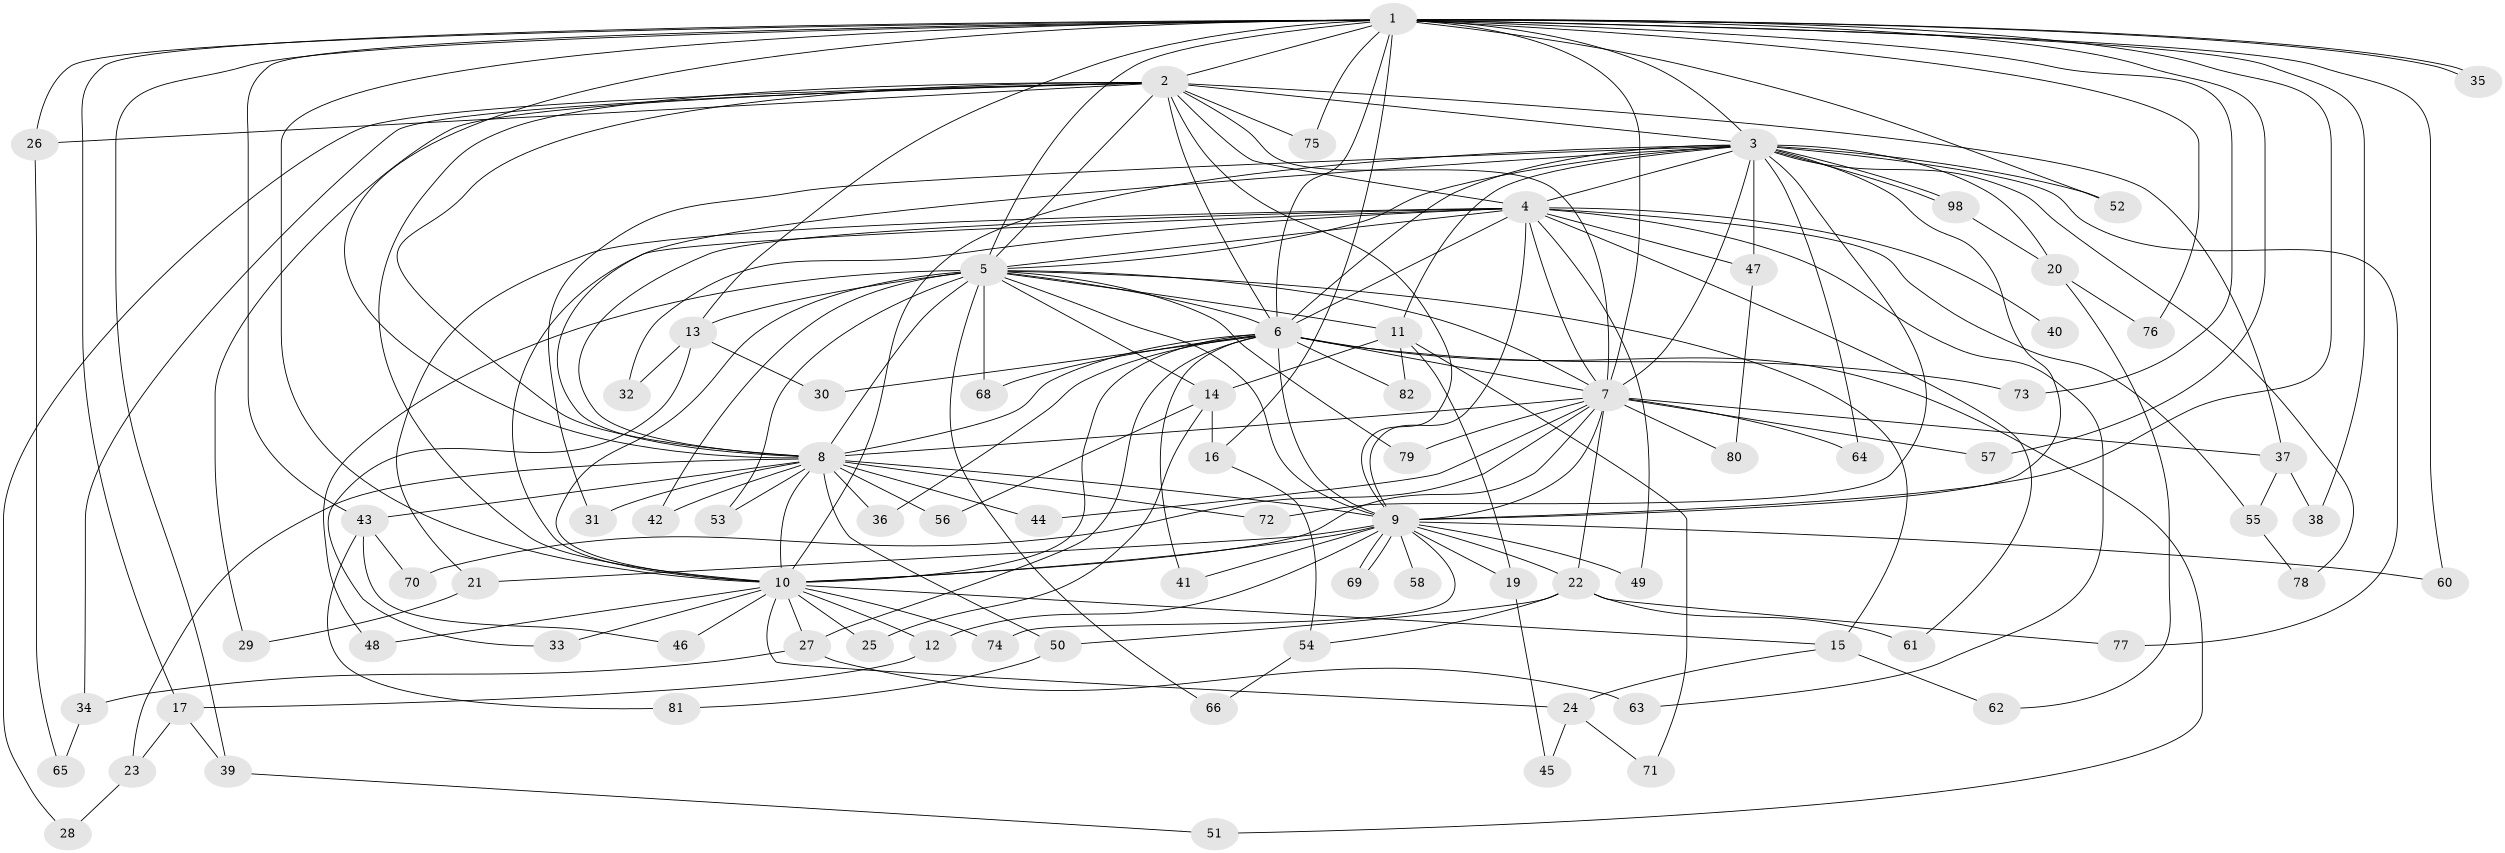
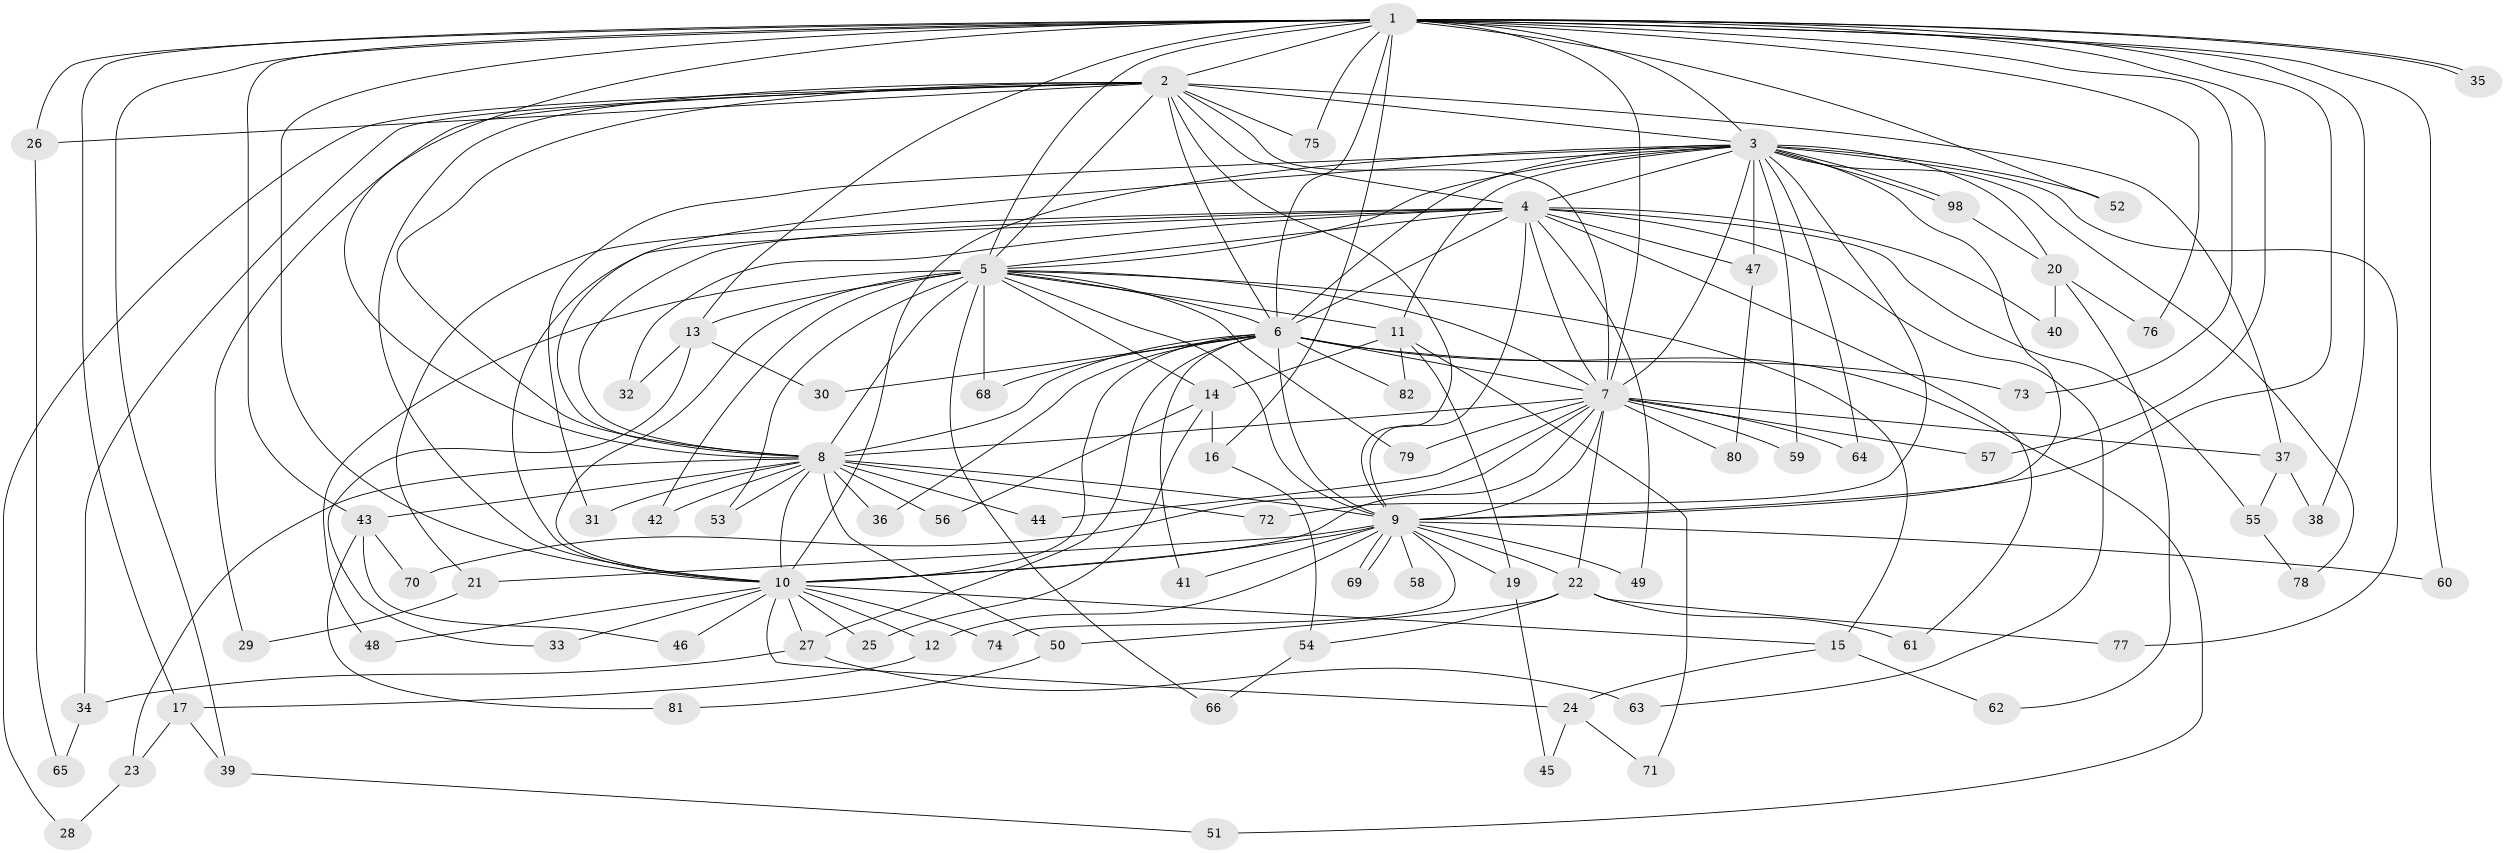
none -> (2055, 301)
none -> (1797, 458)
